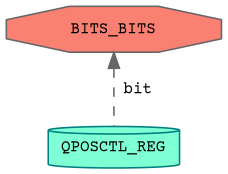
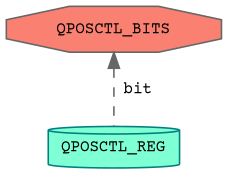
(114, 29) -> (114, 29)
